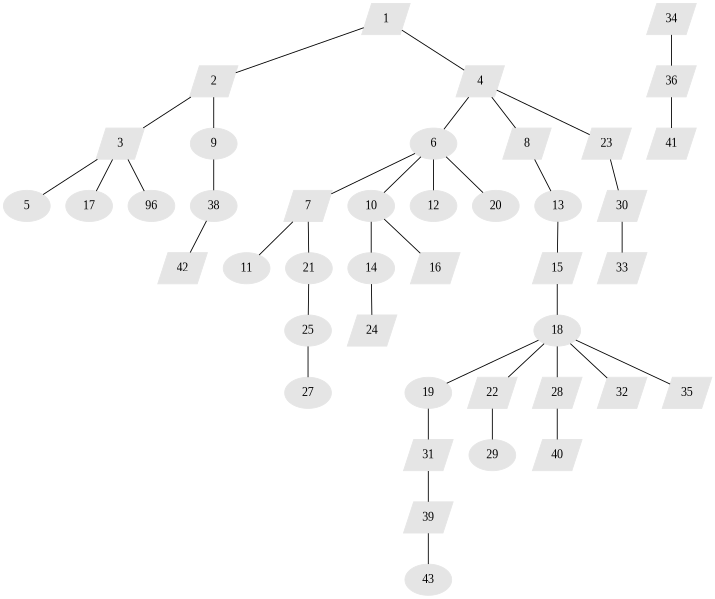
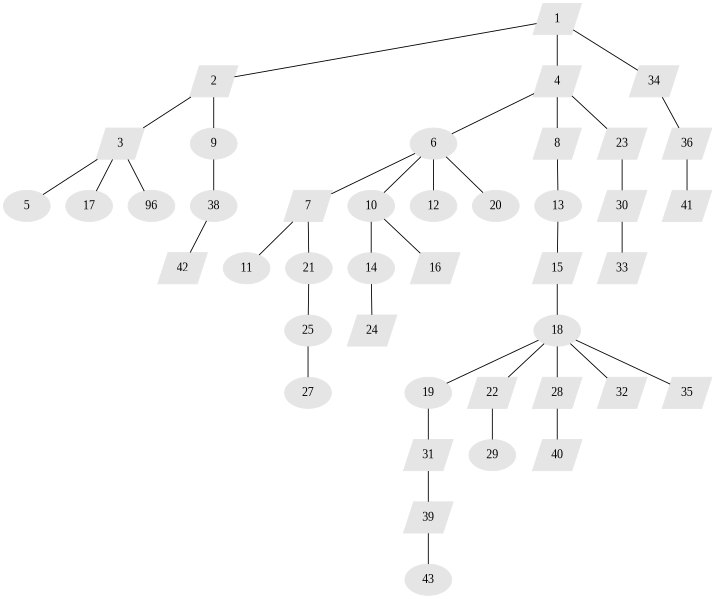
none -> (606, 50)
